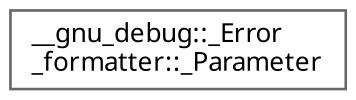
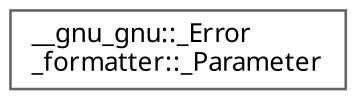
(178, 50) -> (178, 50)
